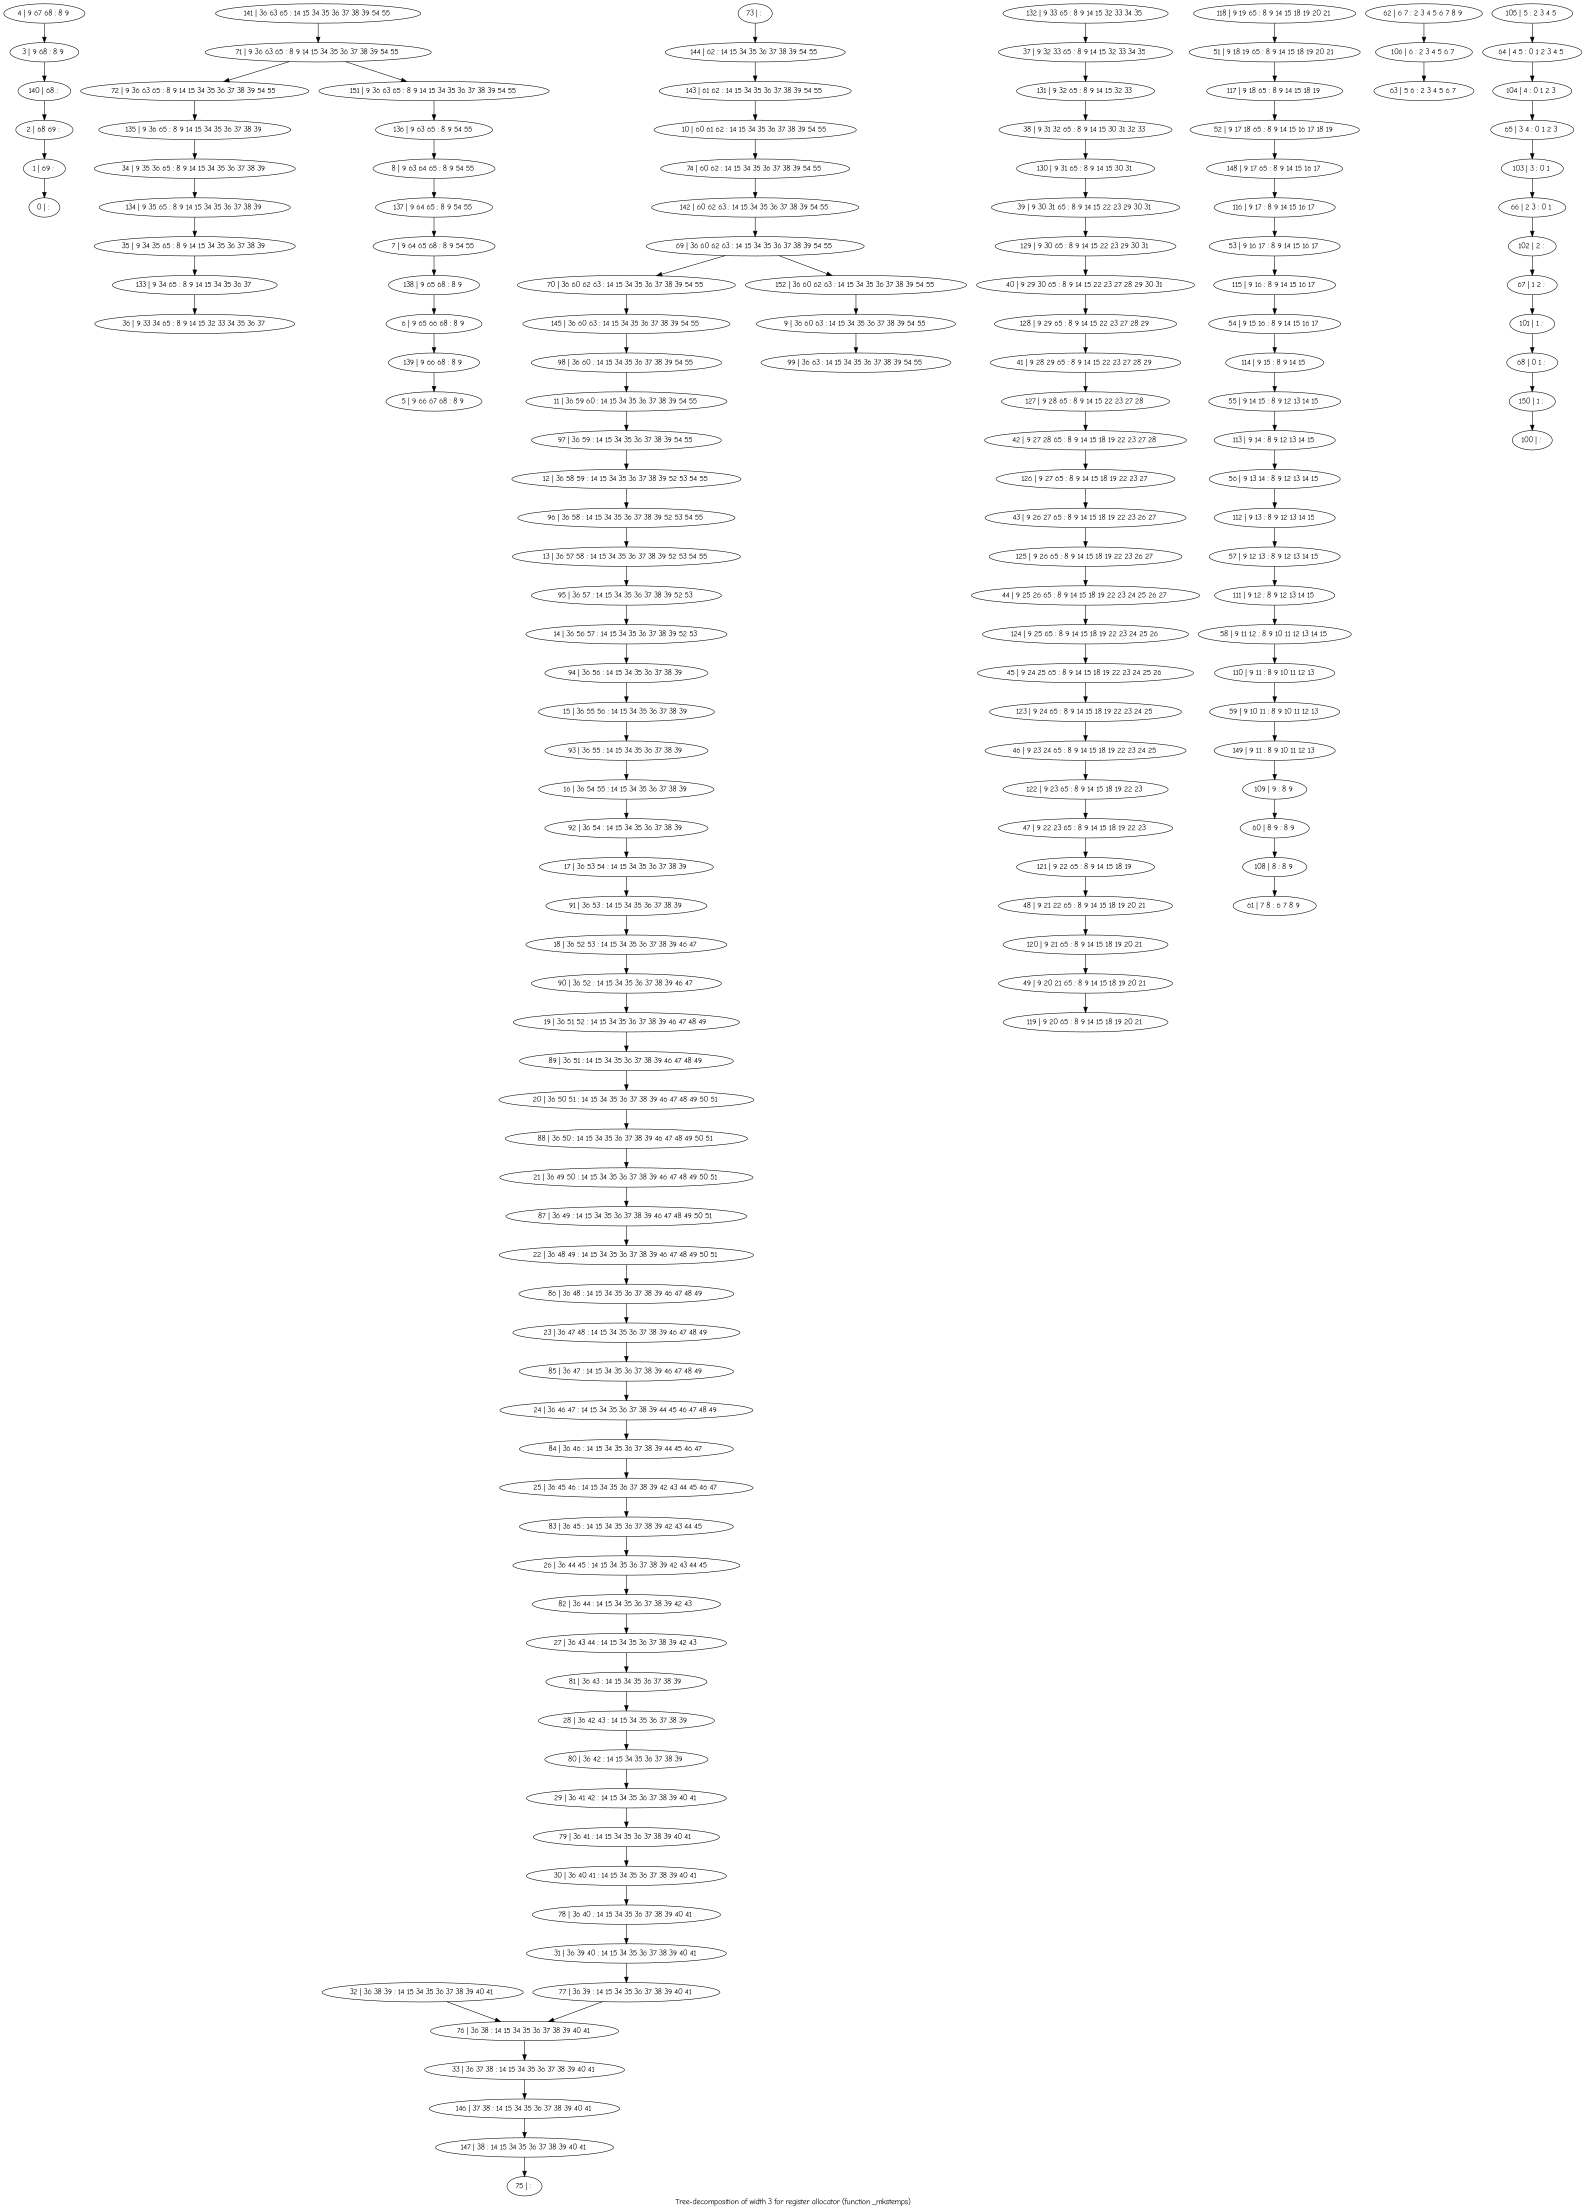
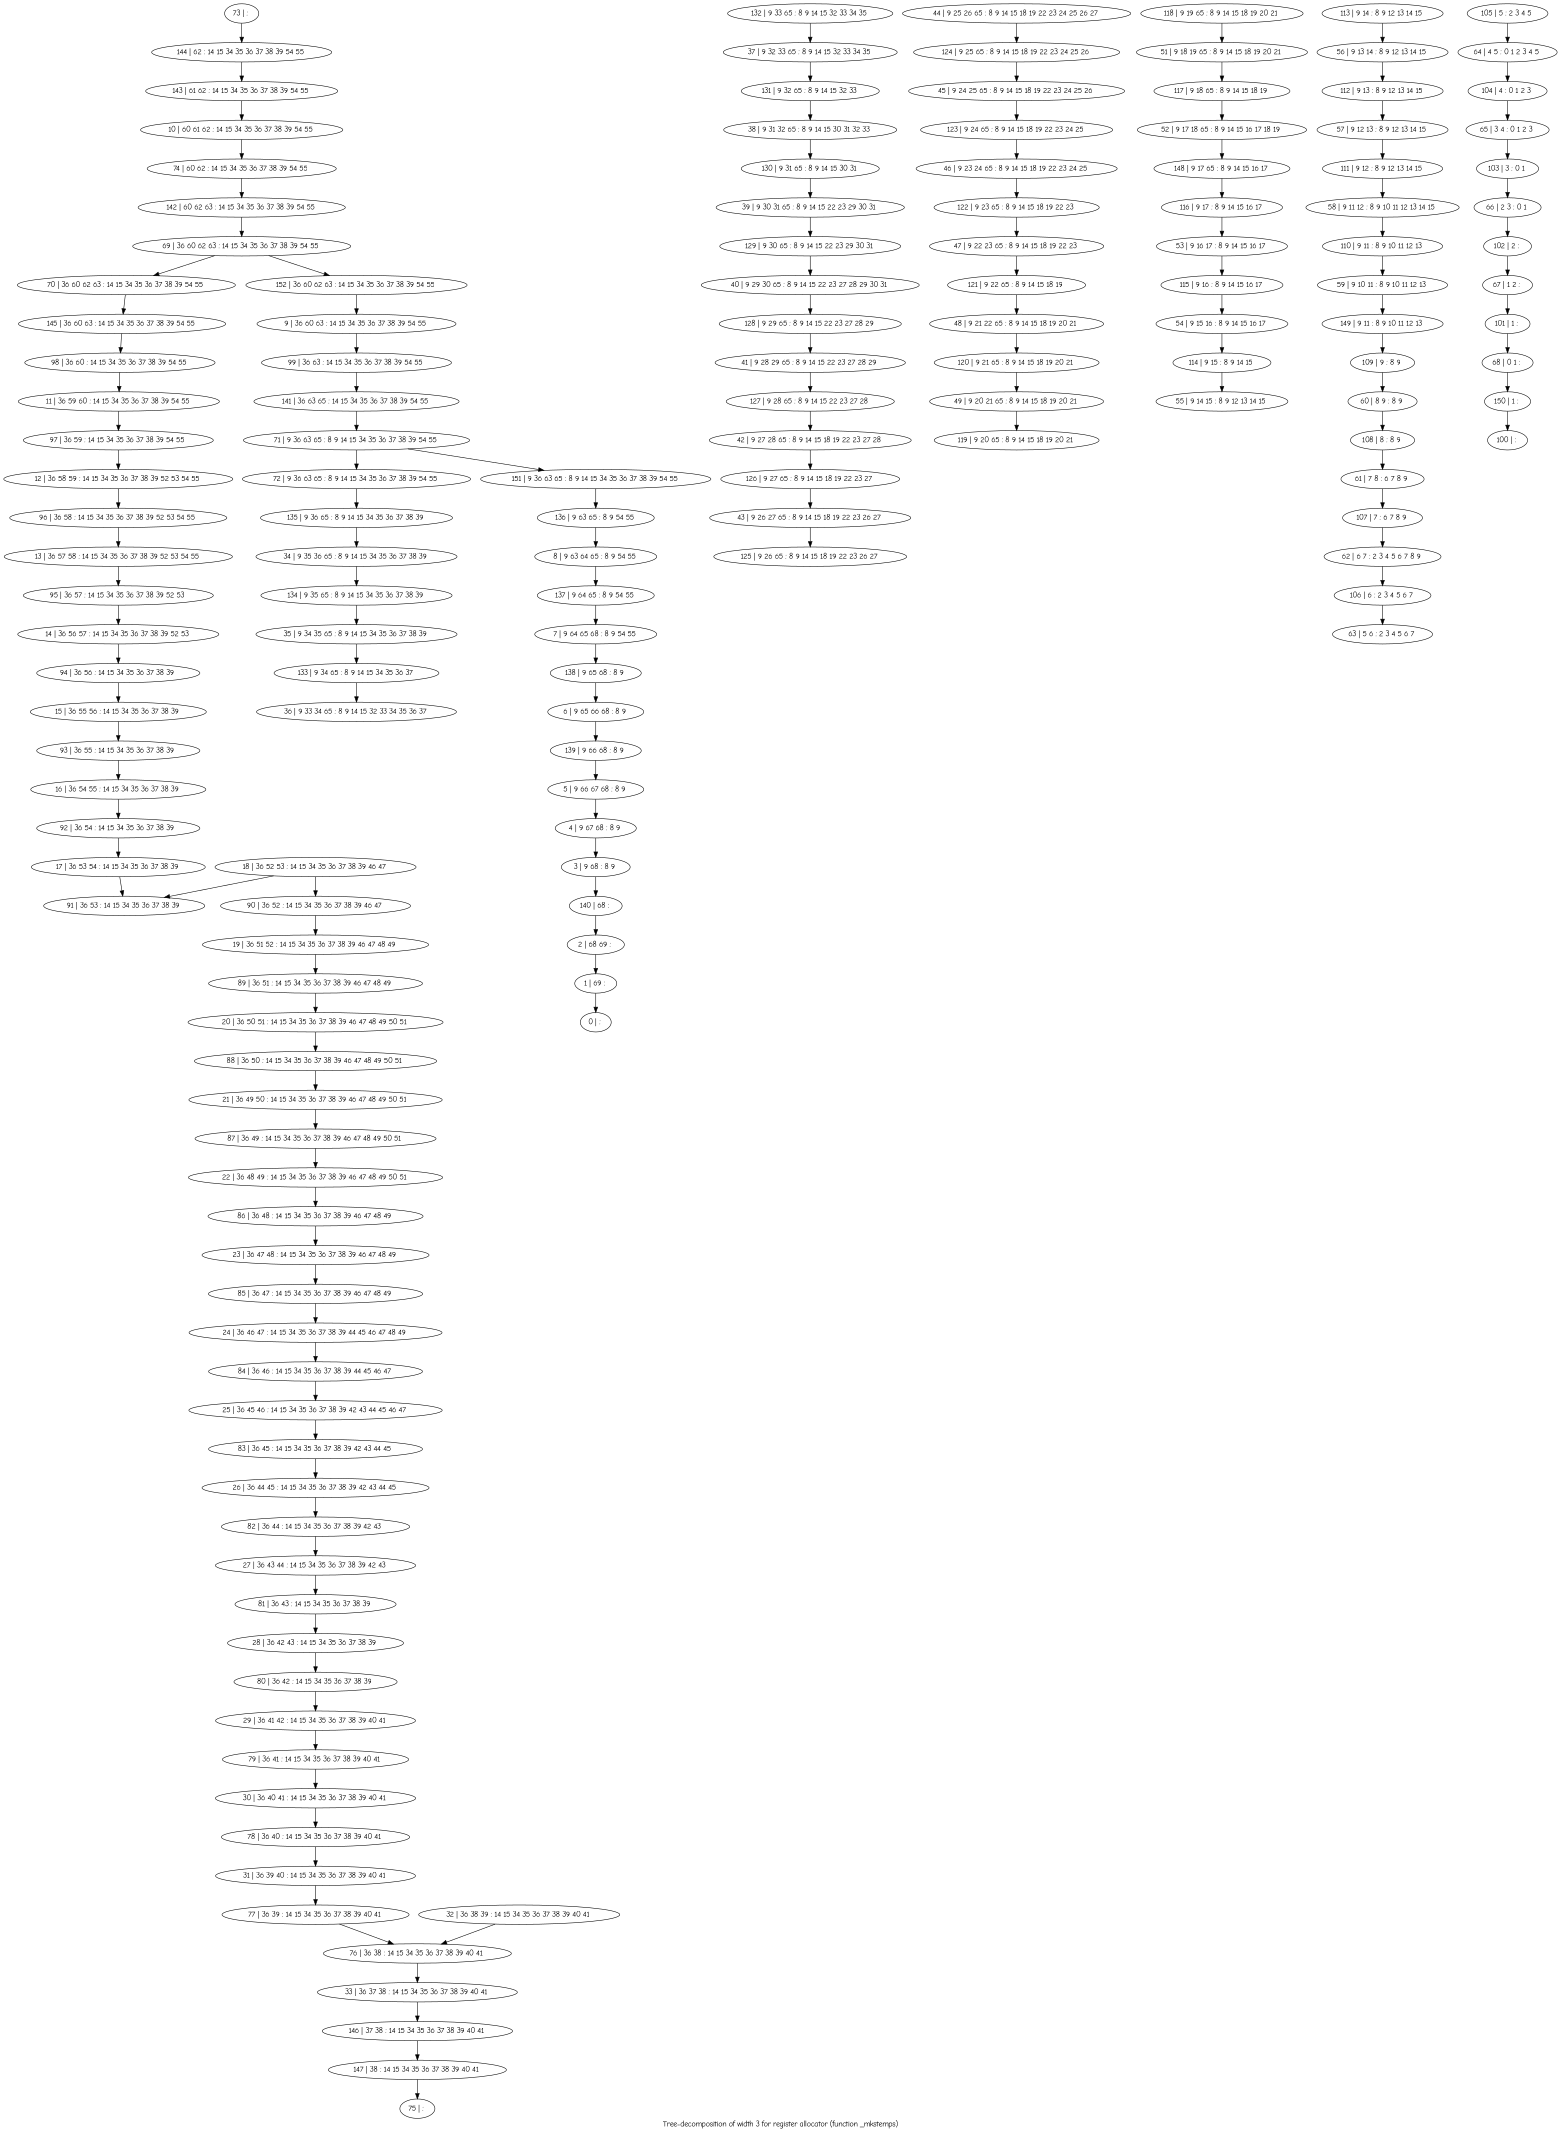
none -> (356, 379)
(1275, 418) -> none
none -> (1383, 518)
(1086, 573) -> none
none -> (596, 806)
(626, 923) -> (222, 886)
